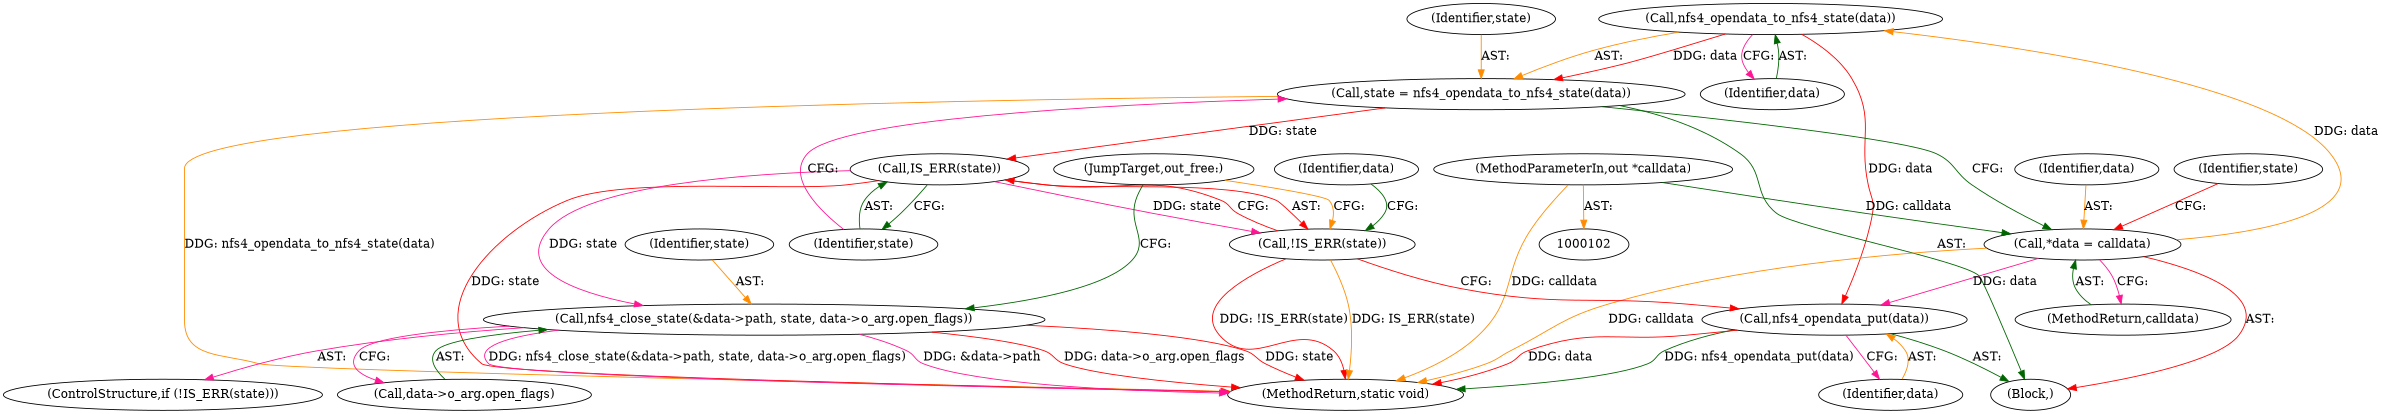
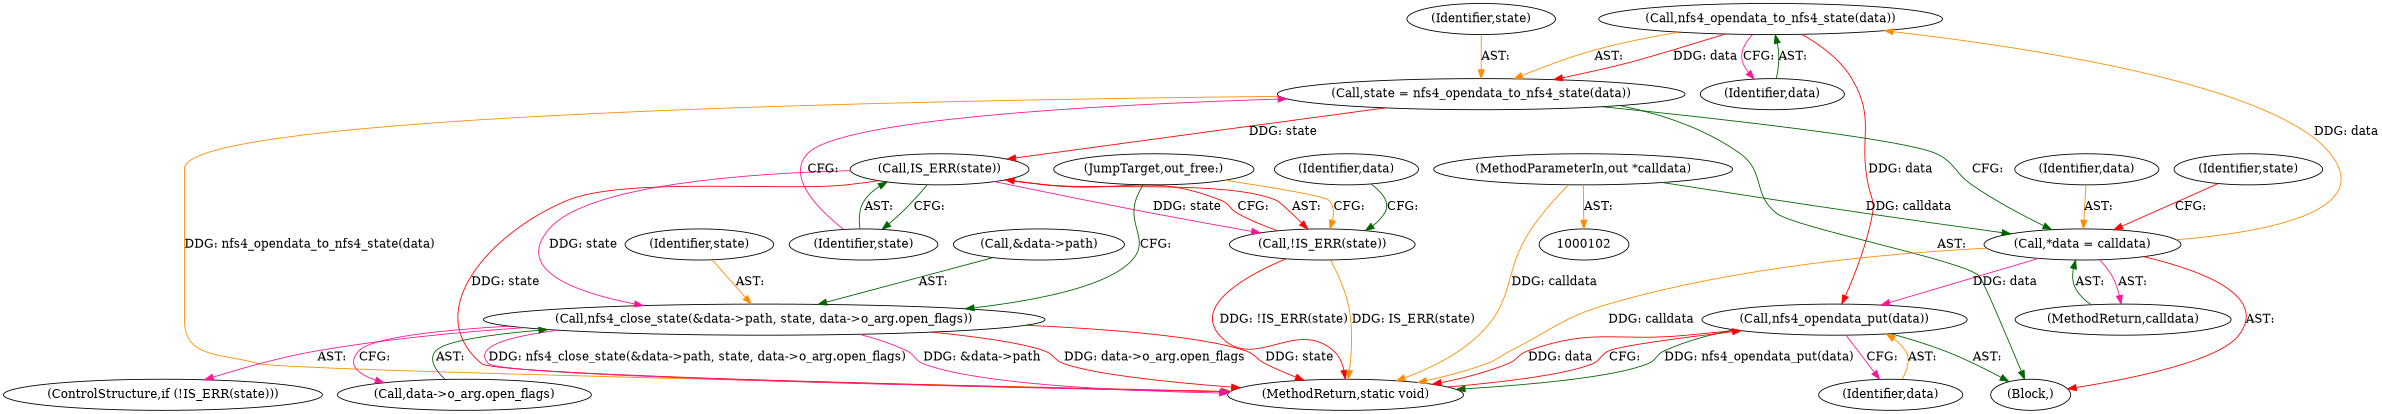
none -> (1039, 244)
(2135, 282) -> (2135, 282)
(1541, 299) -> (1592, 364)
